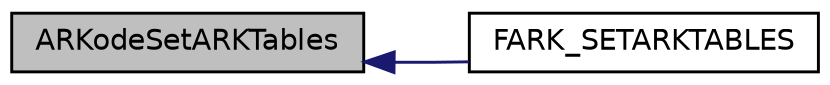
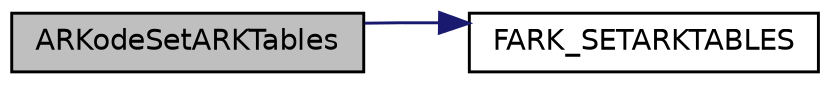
(432, 62) -> (402, 23)
